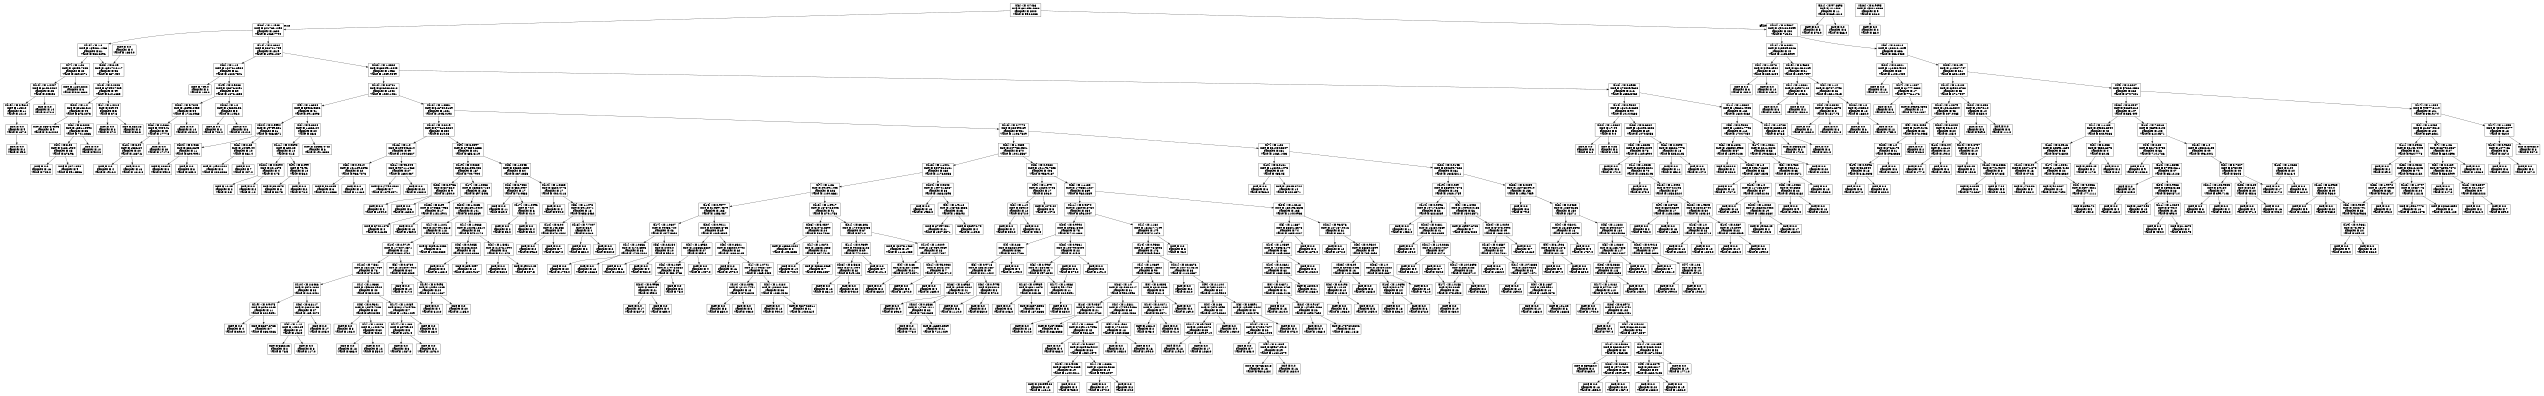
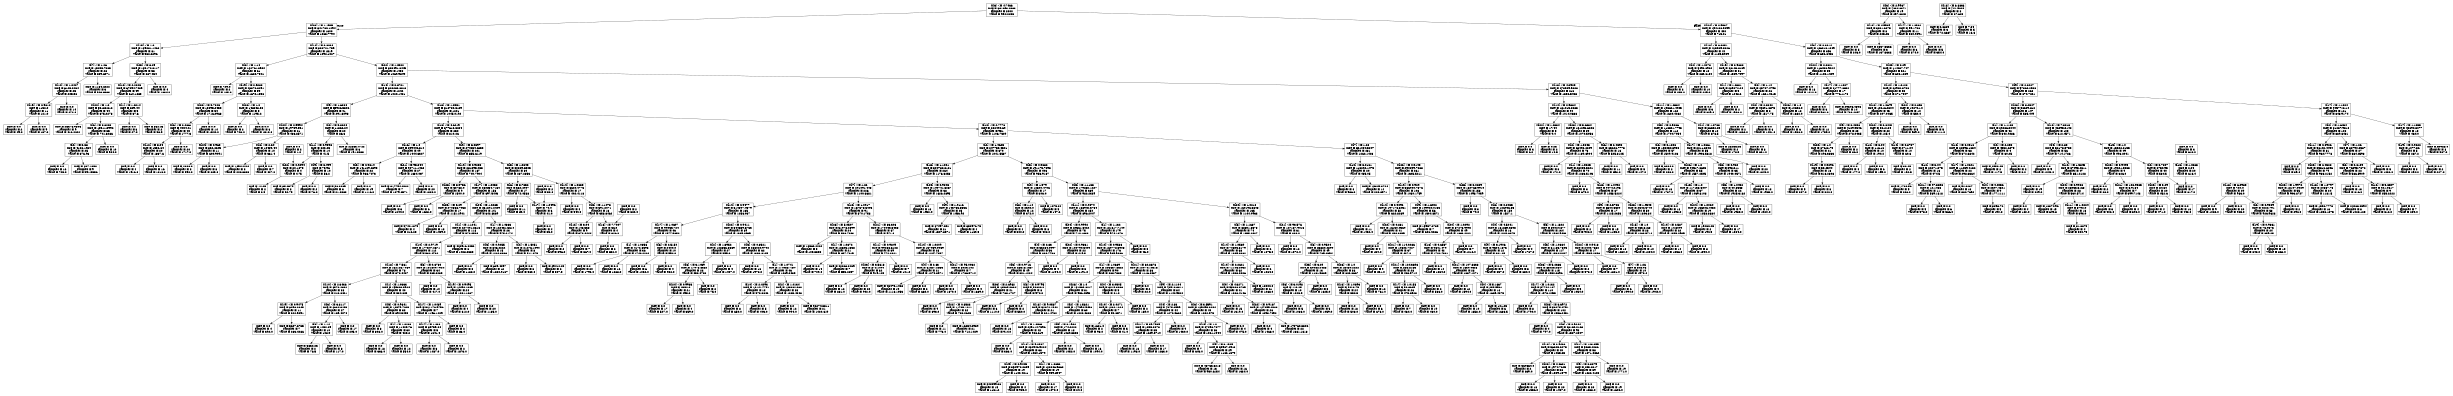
(118, 59) -> (152, 80)
(1915, 130) -> (1849, 130)
(17, 139) -> (26, 120)
(1980, 159) -> none
none -> (2117, 159)
(1889, 170) -> none
none -> (1931, 179)
(2225, 179) -> (2122, 179)
(2292, 179) -> (2186, 158)
(259, 180) -> (293, 158)
(2443, 190) -> (2352, 190)
(514, 220) -> (544, 198)
(2154, 229) -> none
(594, 239) -> (620, 218)
(902, 258) -> (909, 280)
(1056, 259) -> (1063, 259)
(1637, 269) -> (1581, 269)
(1066, 278) -> (1909, 40)
(1440, 278) -> (1404, 299)
(345, 329) -> (373, 329)
(1050, 329) -> none
